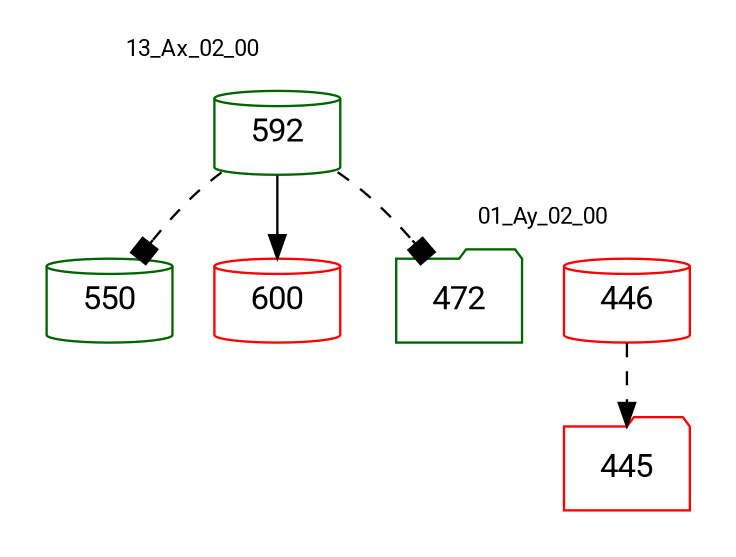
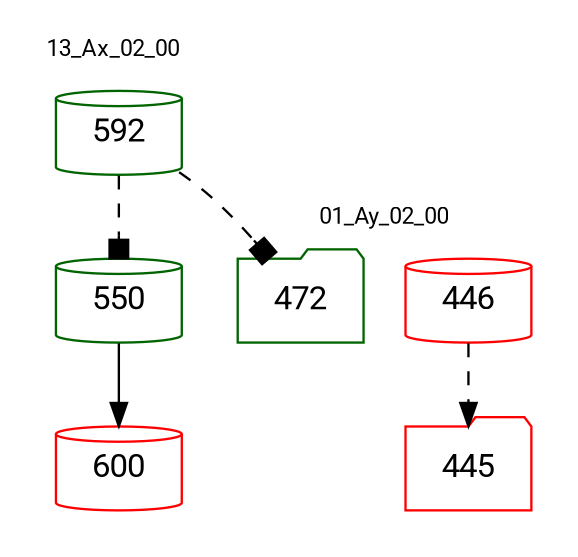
(277, 205) -> (119, 373)
